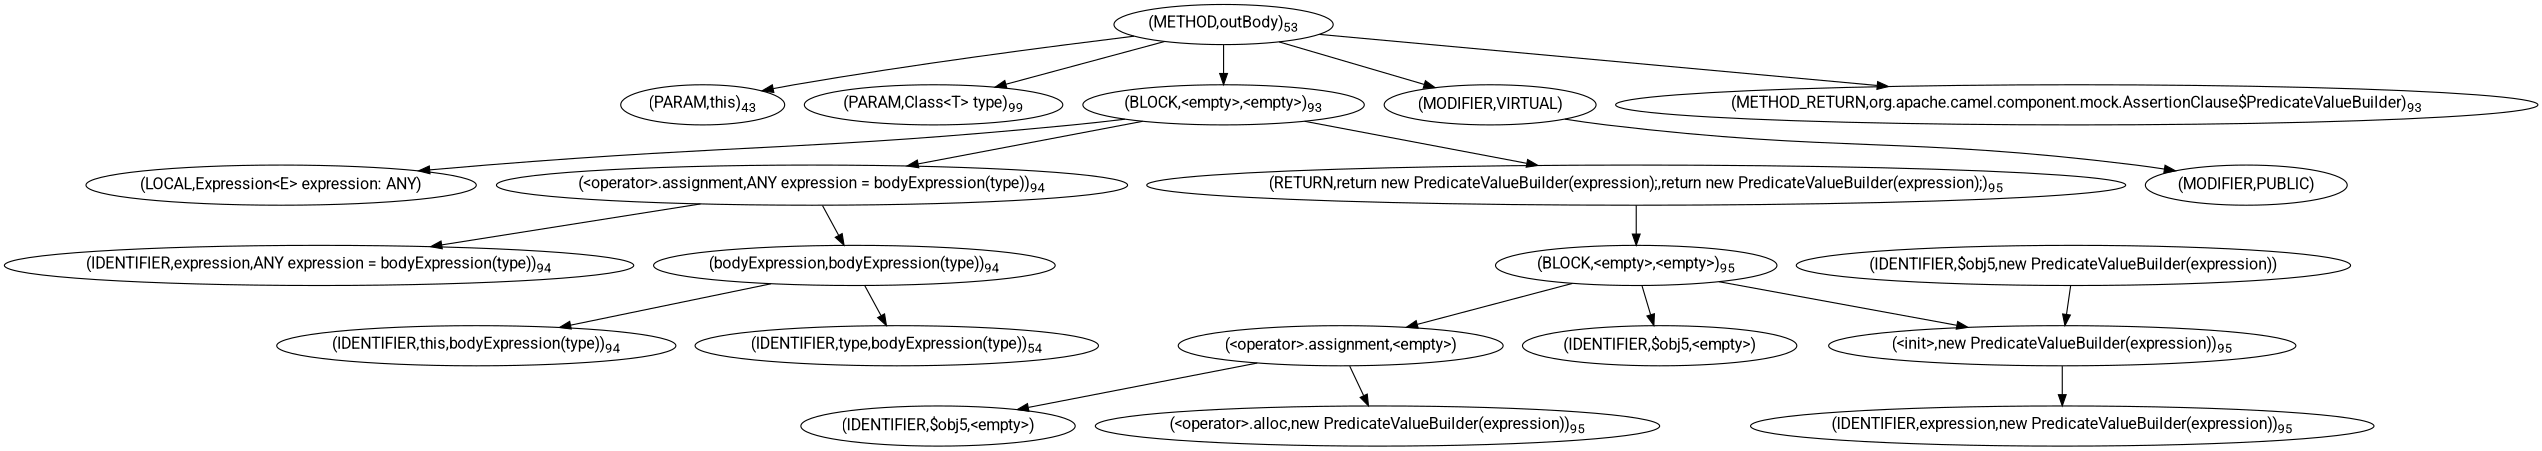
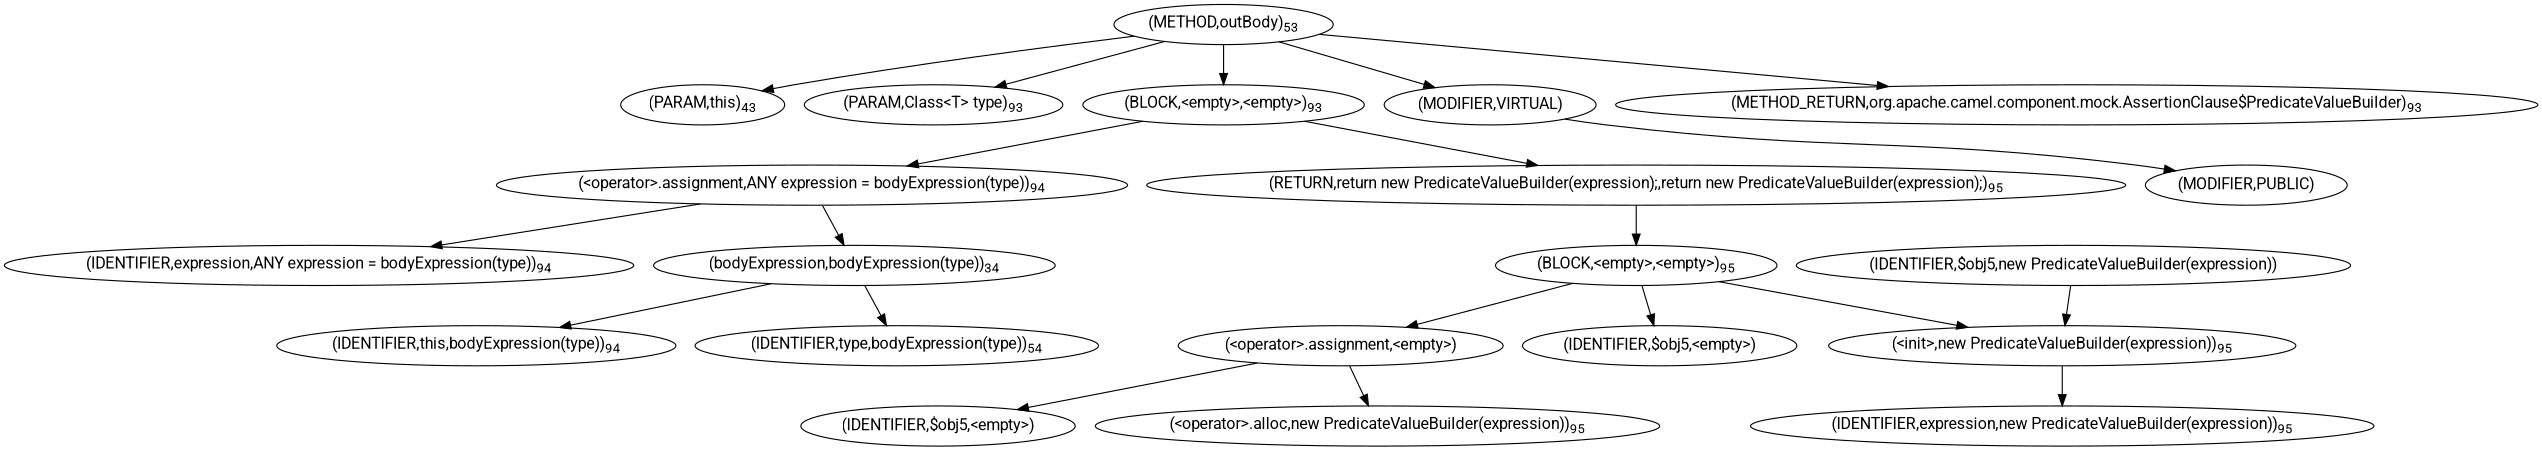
(1016, 103) -> (1016, 103)
(281, 185) -> none
(992, 264) -> (992, 264)
